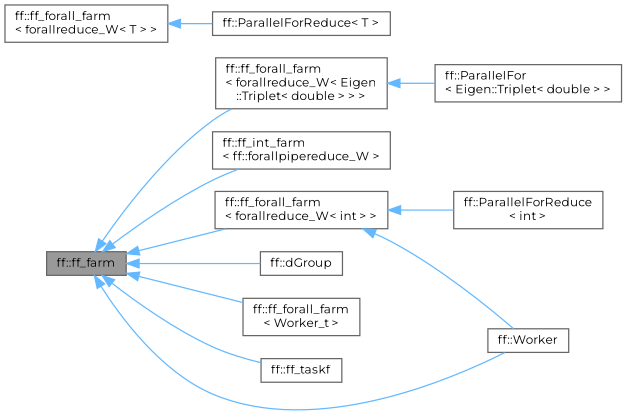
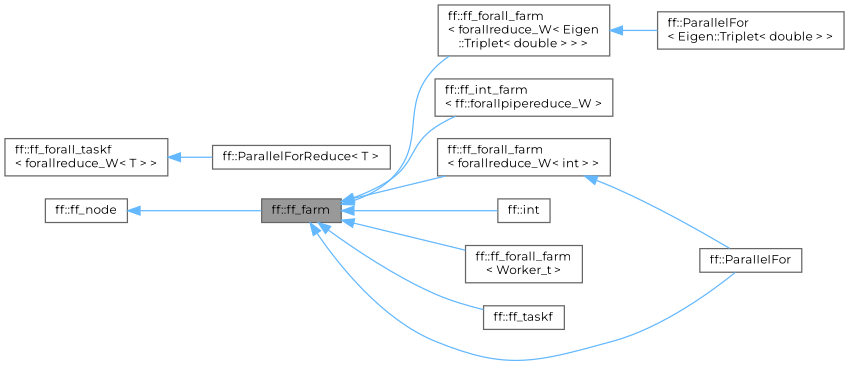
(86, 24) -> (86, 157)
(528, 210) -> none
none -> (86, 211)
(301, 264) -> (524, 211)
(528, 341) -> (751, 260)
